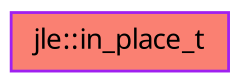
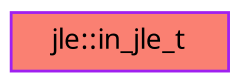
(120, 42) -> (120, 42)
